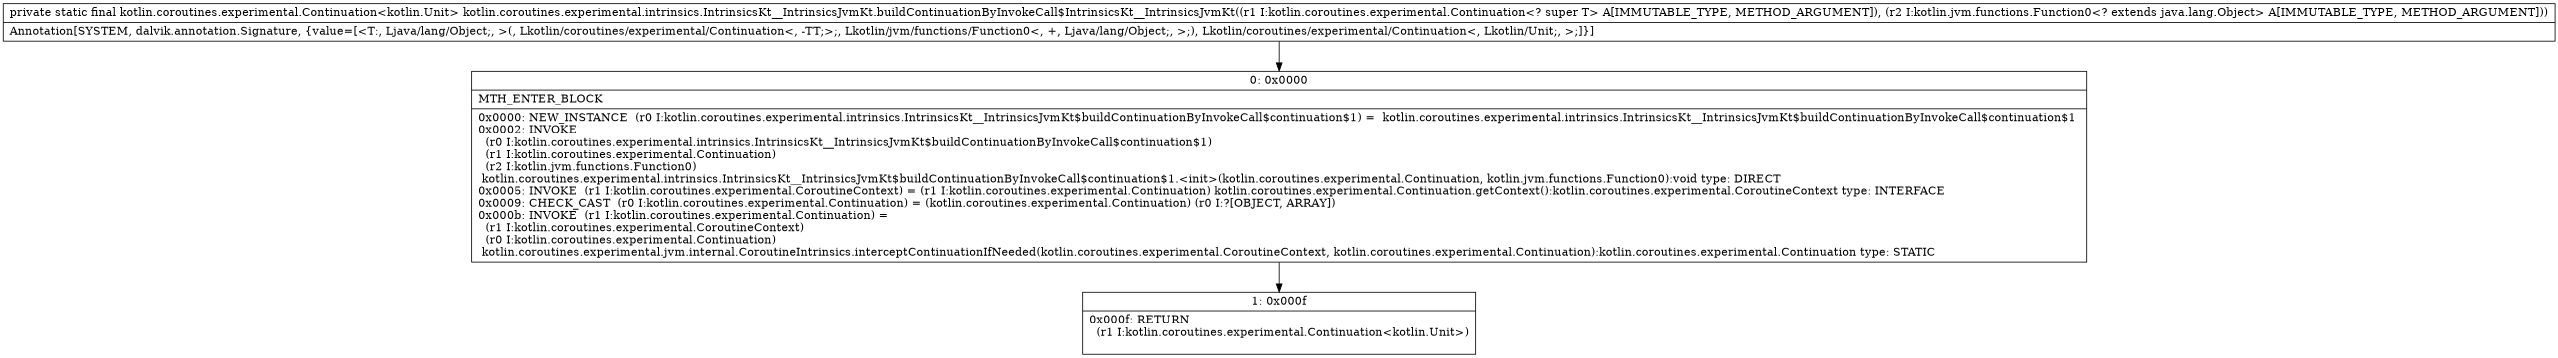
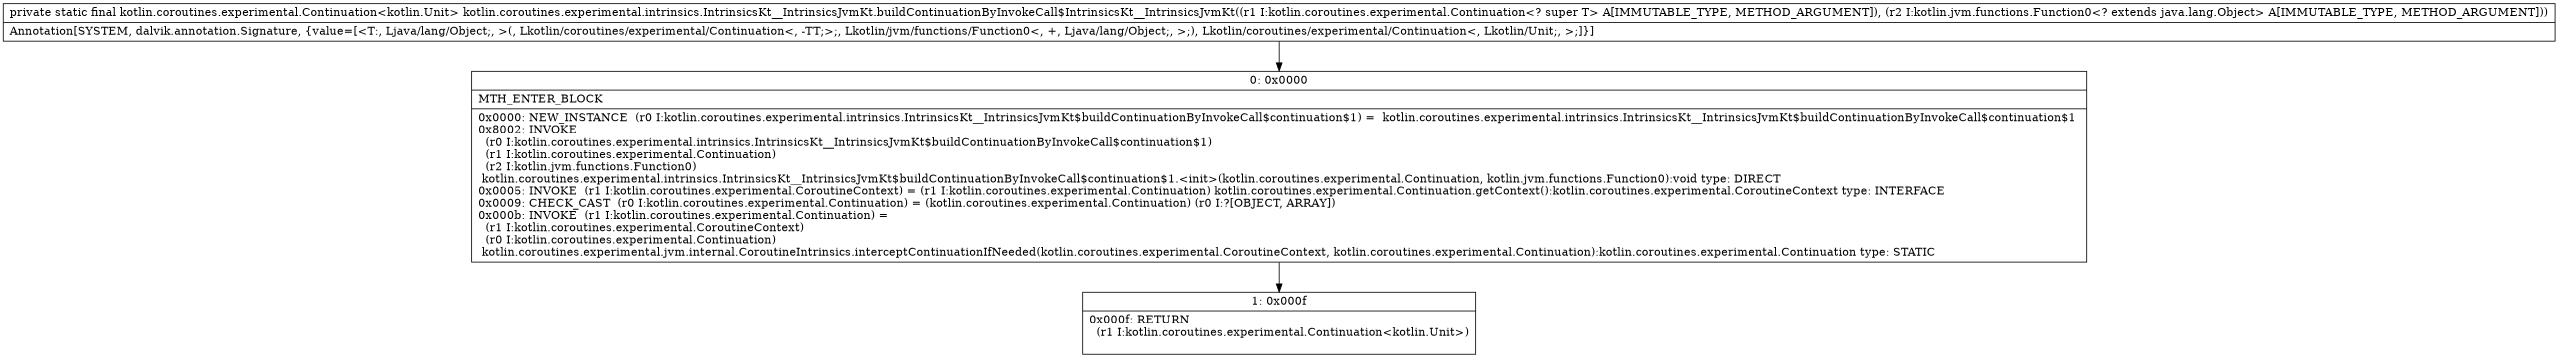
(532, 130) -> (532, 130)
